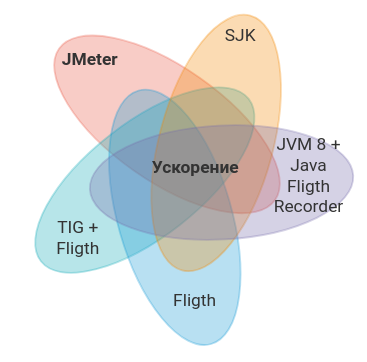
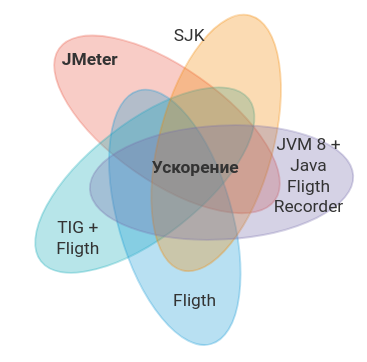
(240, 36) -> (189, 36)
